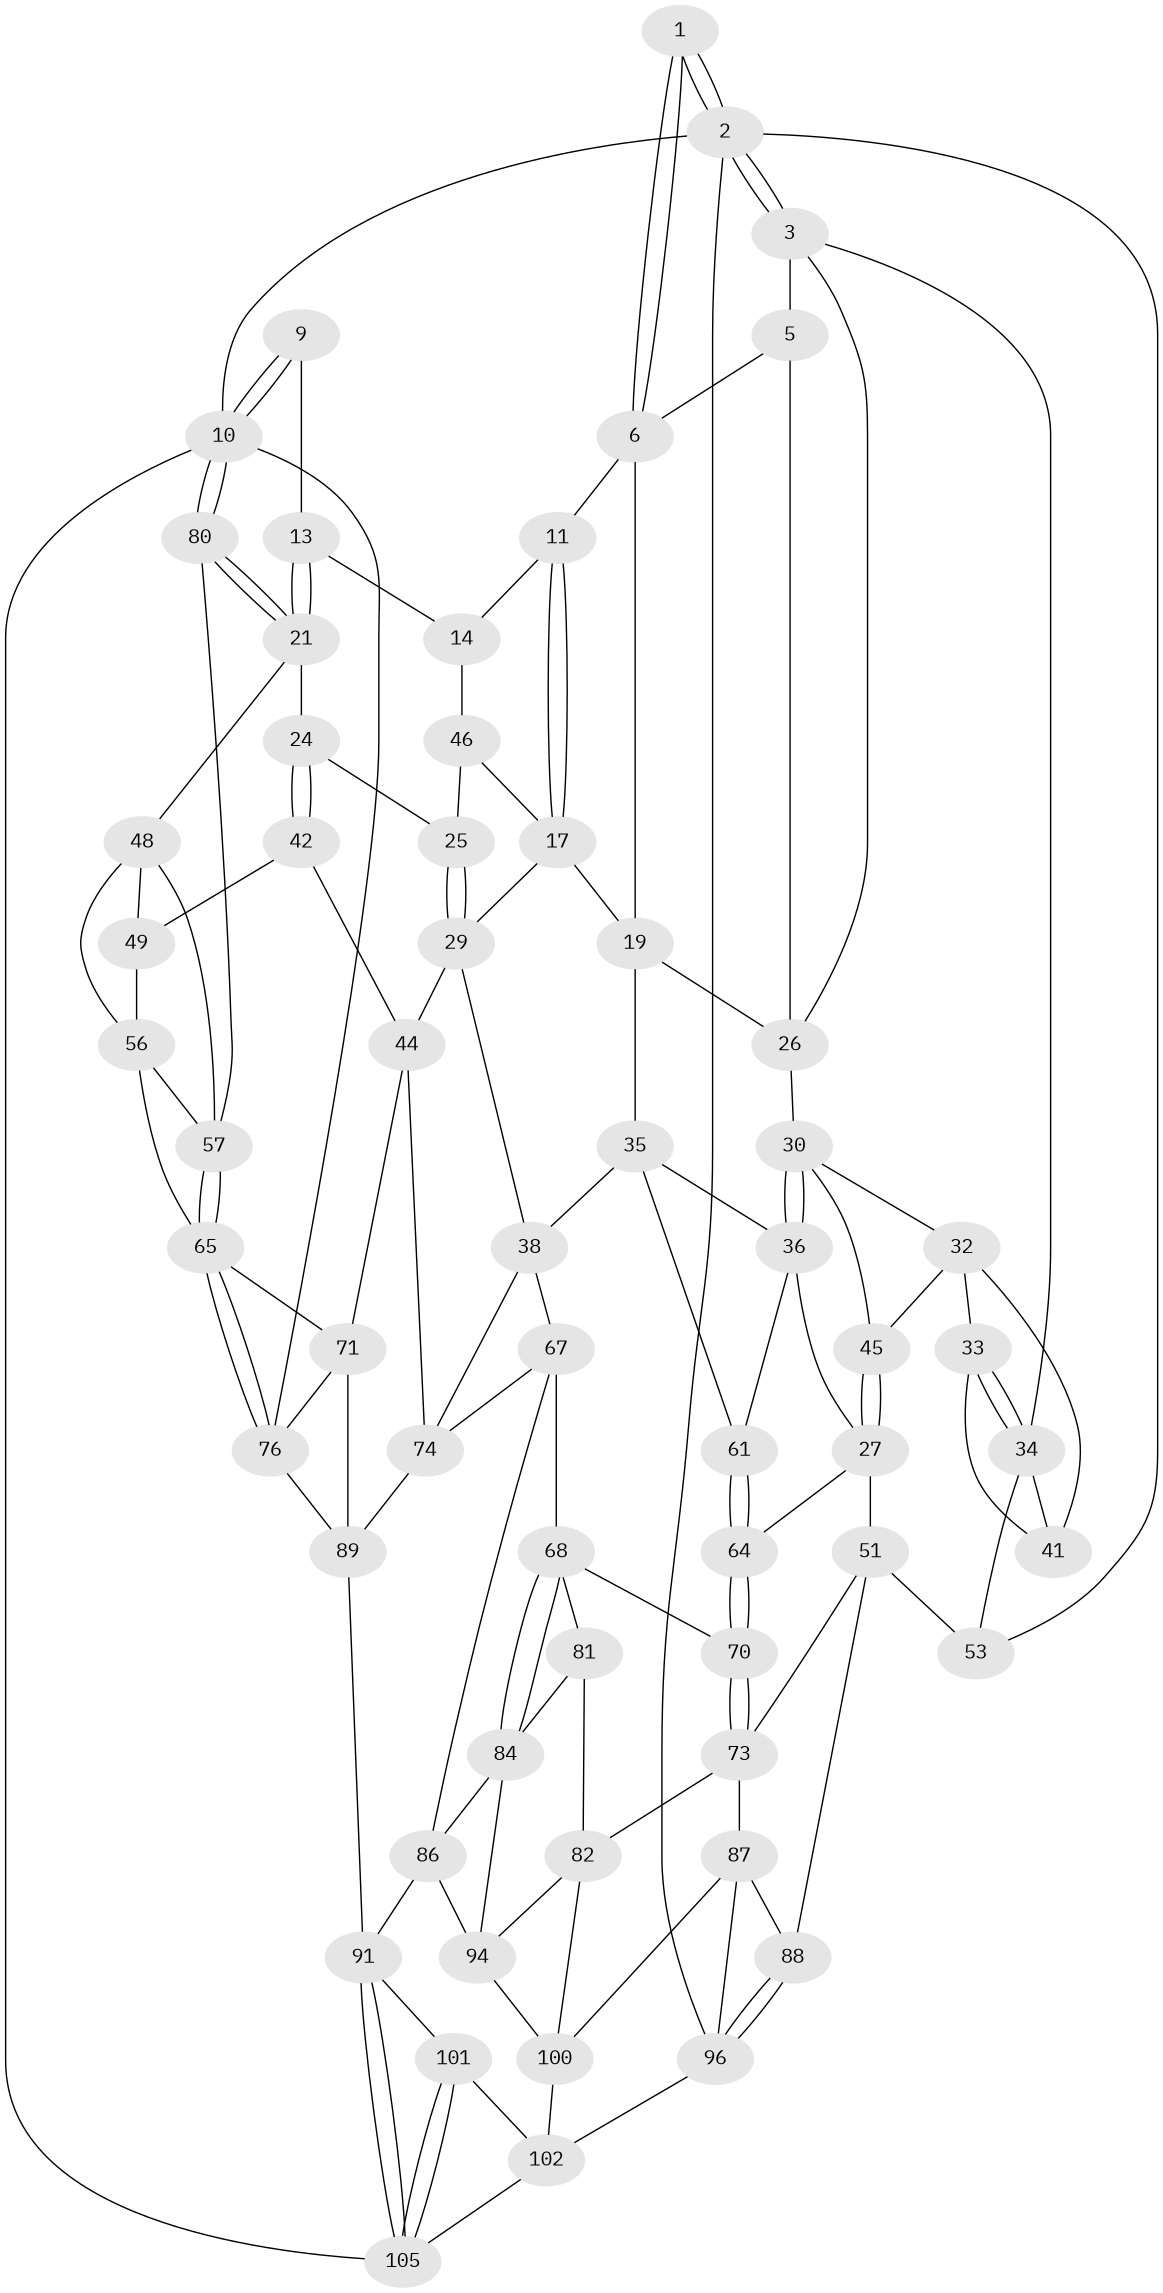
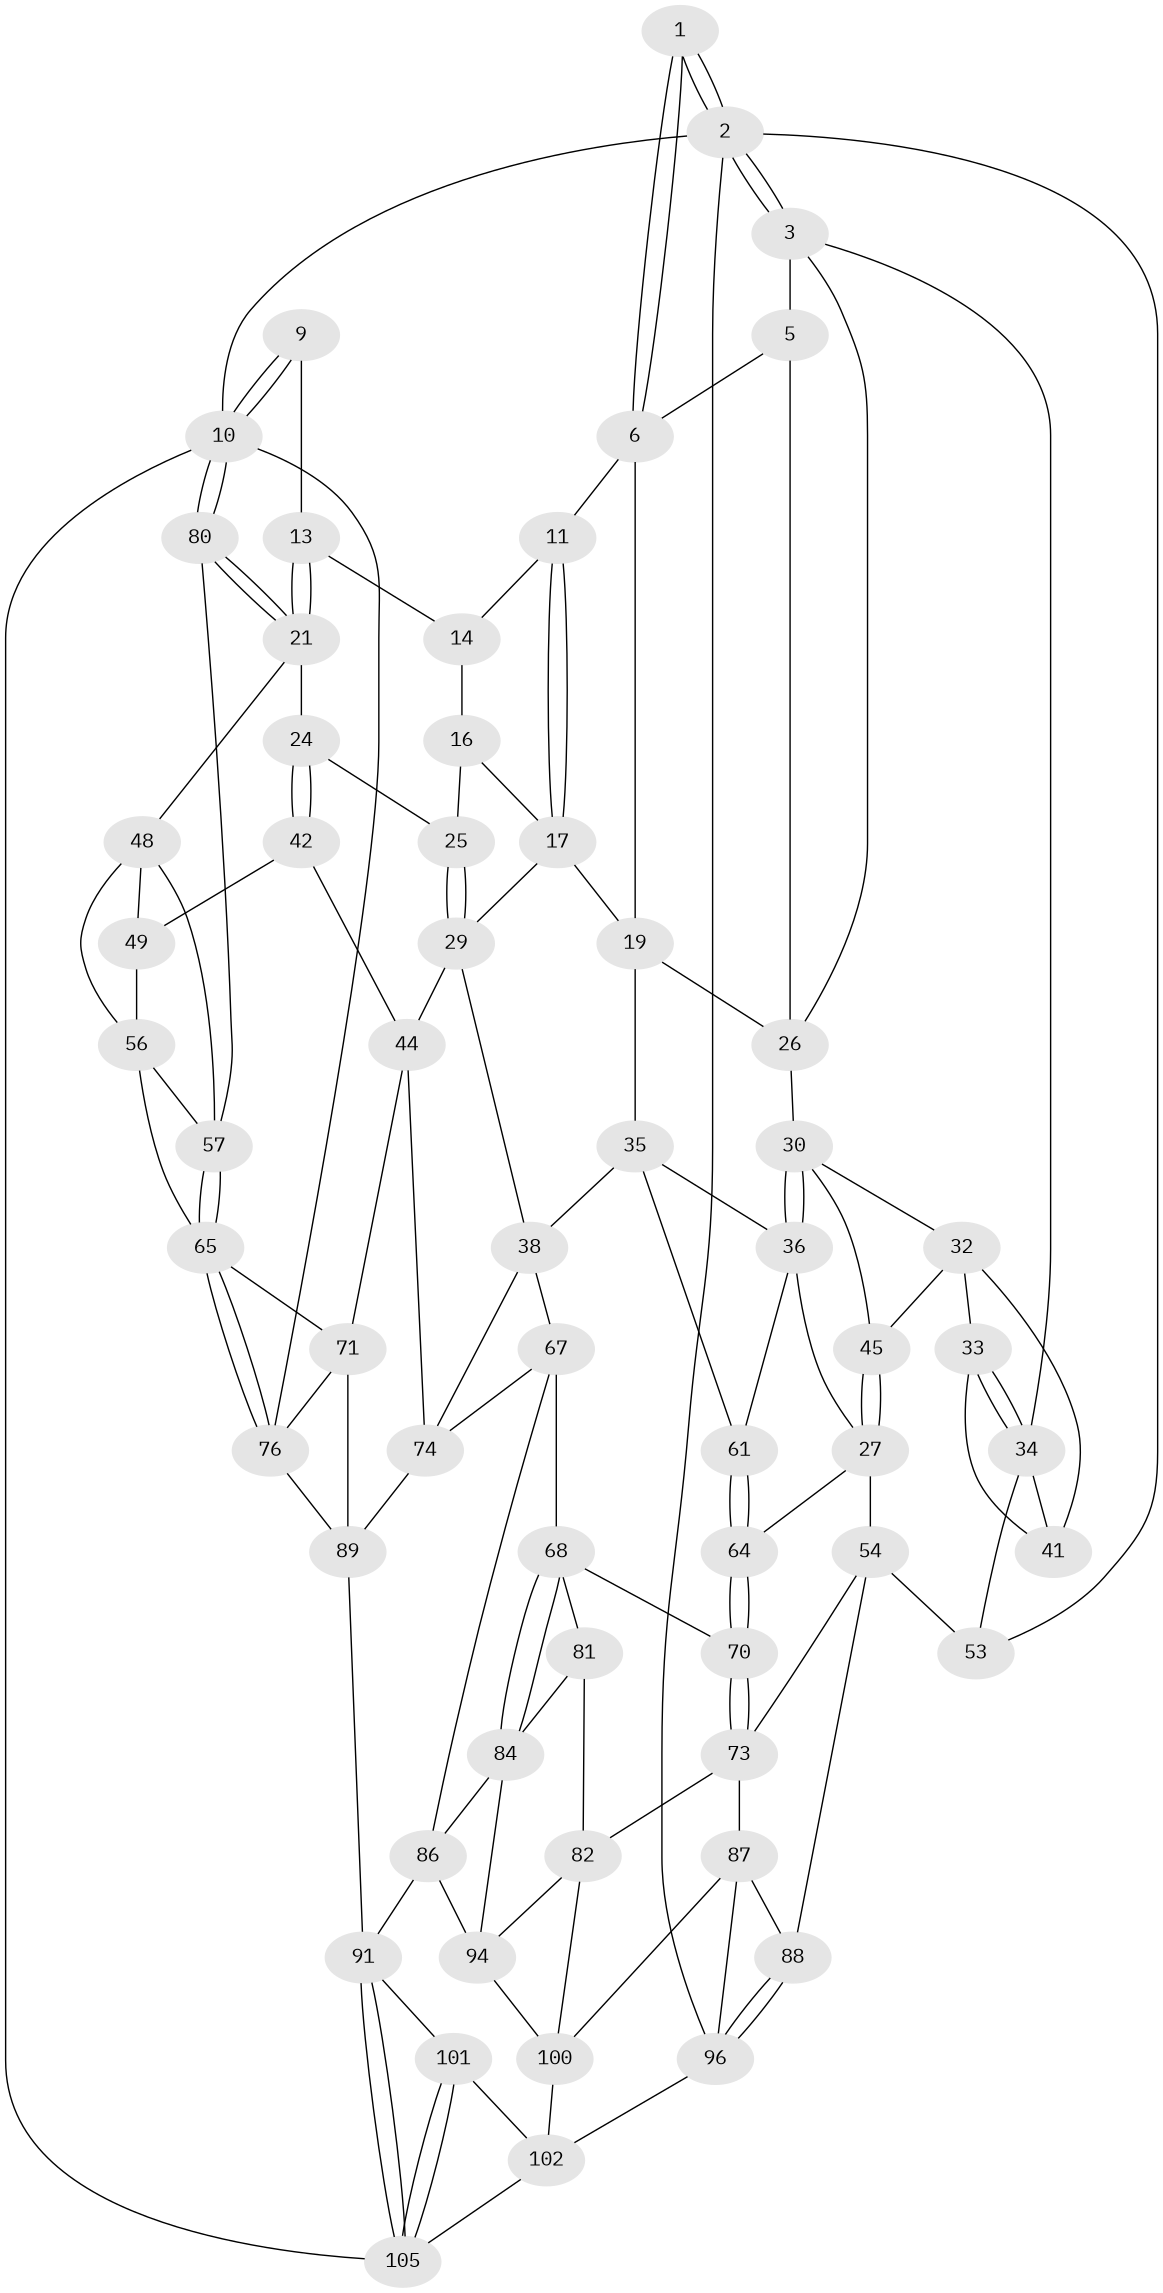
(462, 741) -> (462, 741)
(870, 1552) -> (870, 1552)
